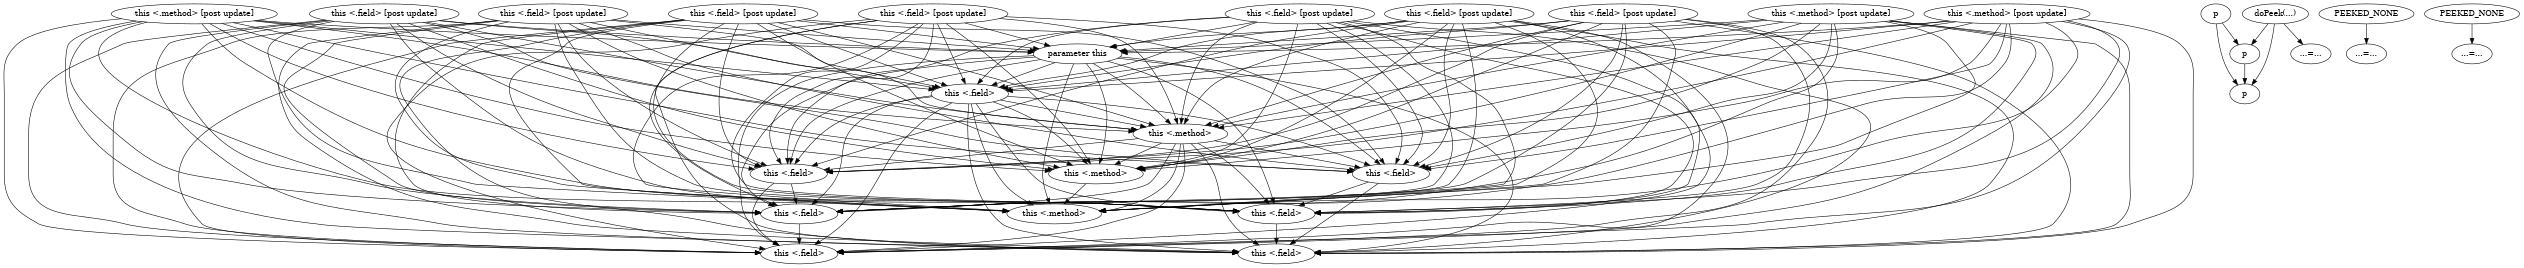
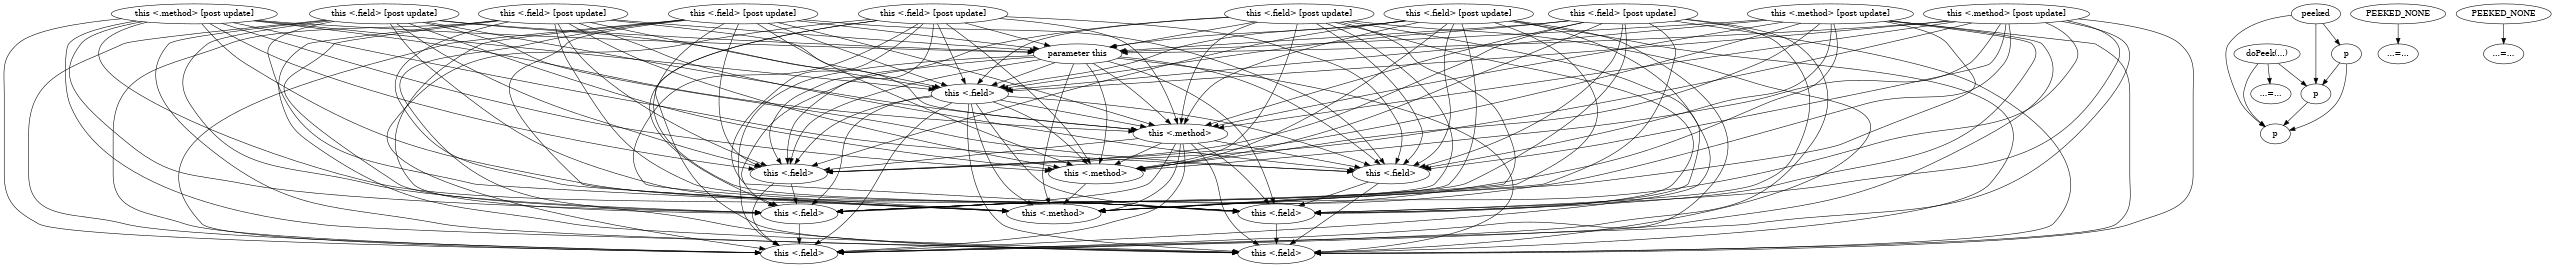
none -> (2316, 14)
